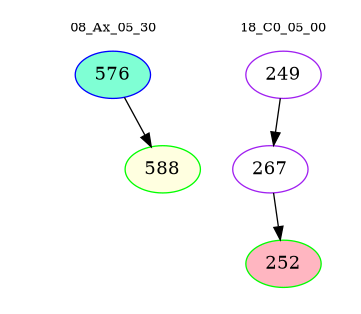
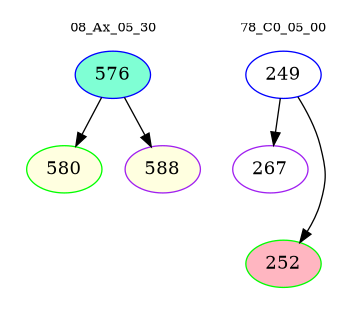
(284, 28) -> (284, 28)
(284, 75) -> (284, 75)
none -> (64, 169)
(163, 169) -> (163, 169)
(276, 210) -> (324, 163)
